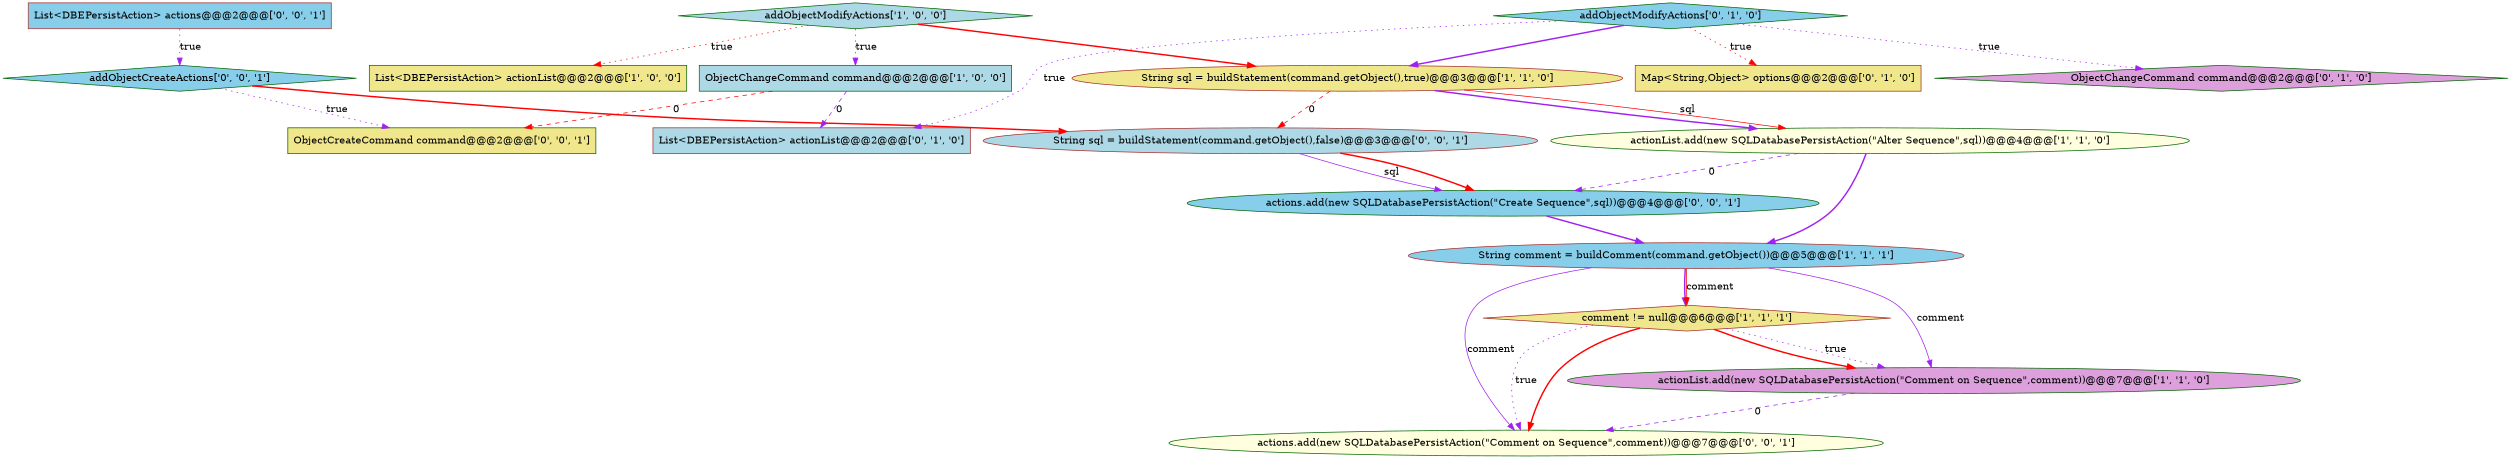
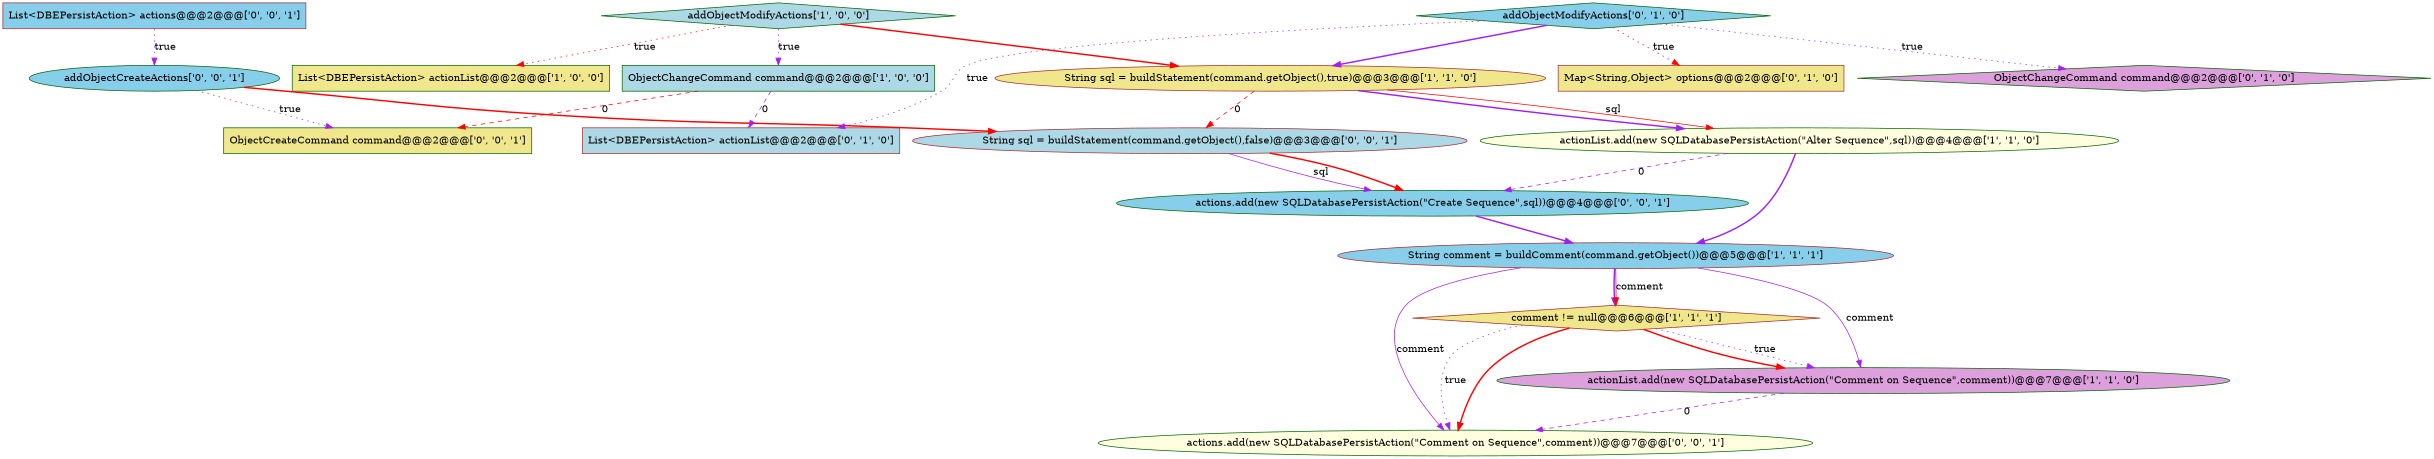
(180, 78) -> (154, 78)
